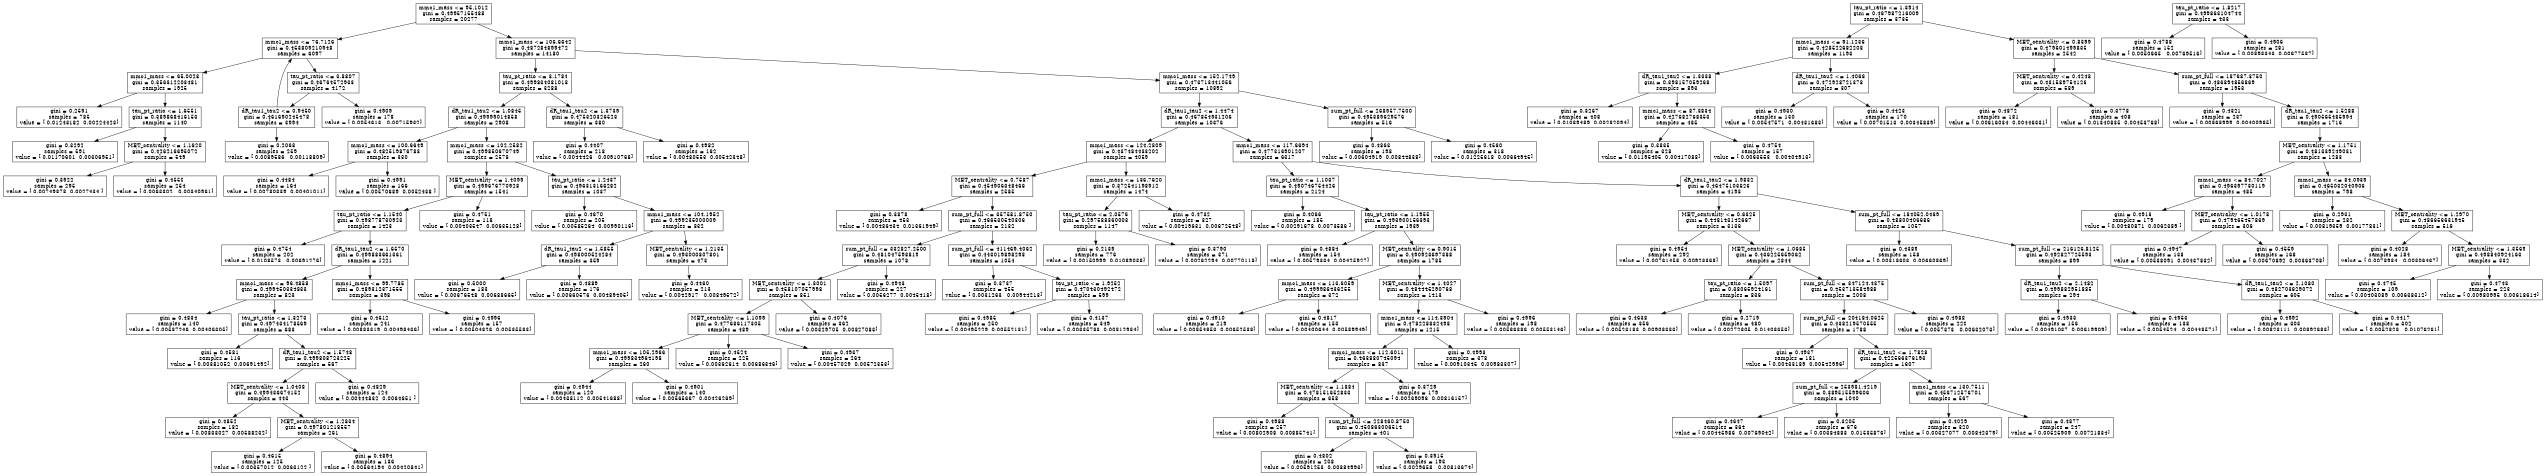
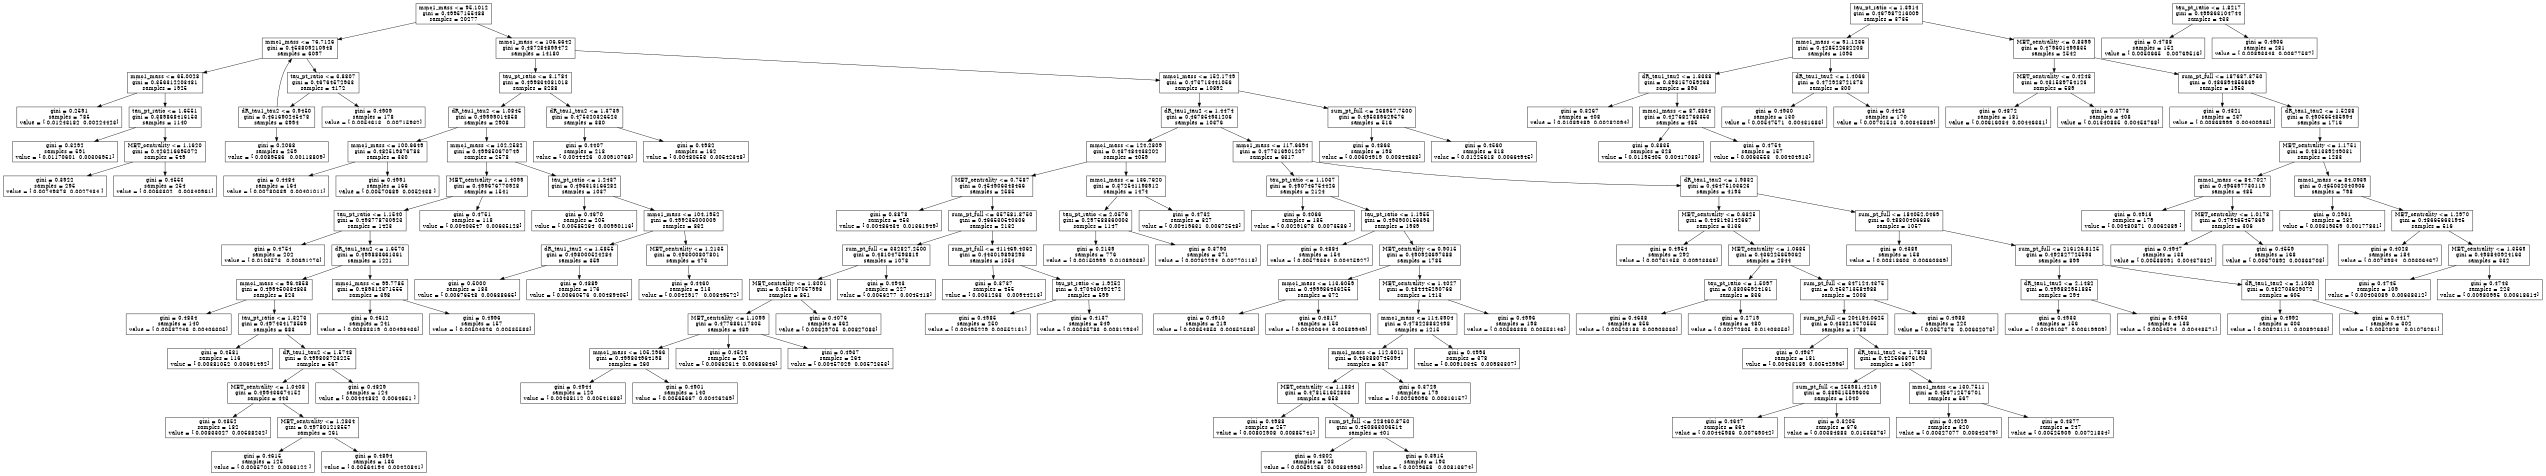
(1831, 48) -> (1831, 48)
(1831, 83) -> (1831, 83)
